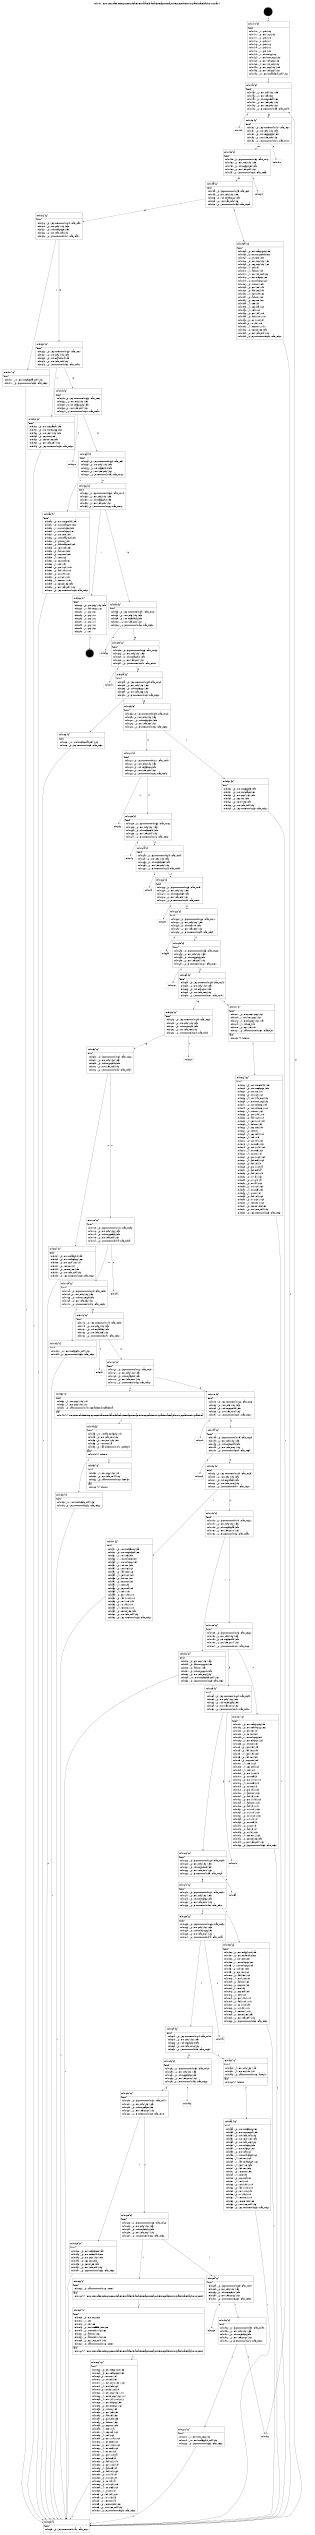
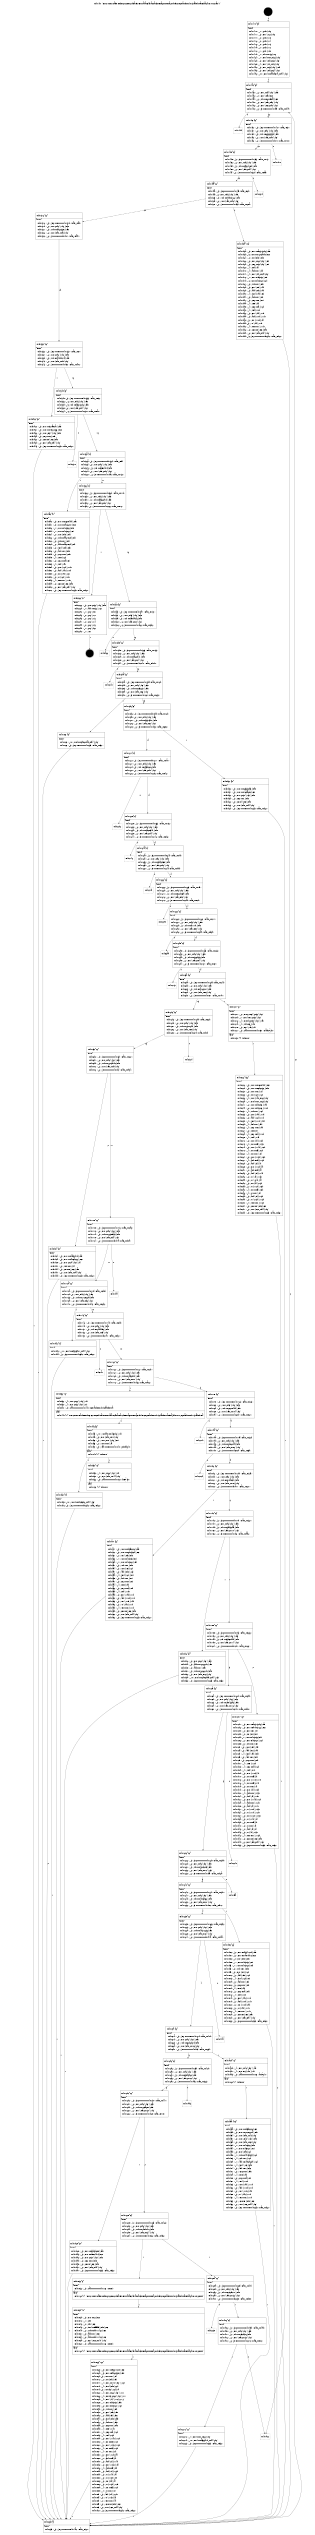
(26, 378) -> none
